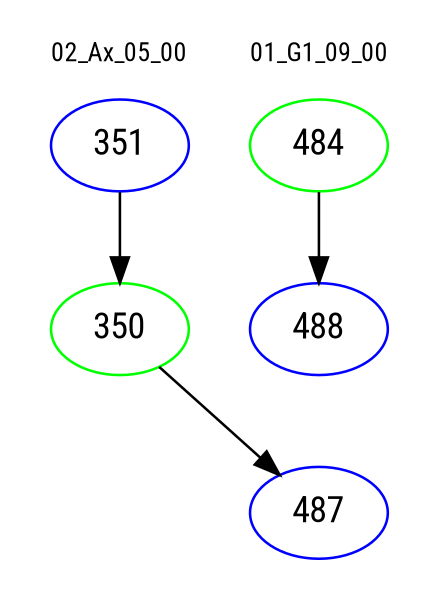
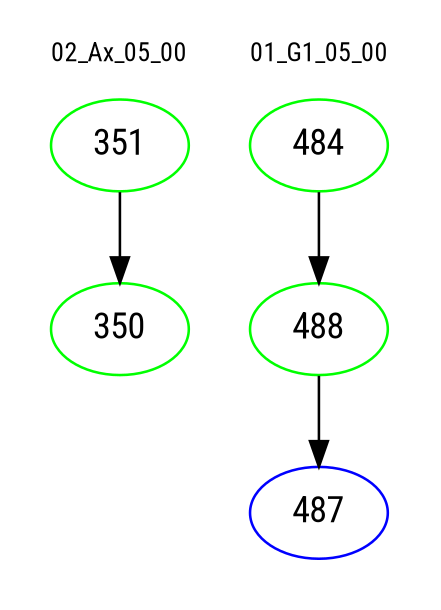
(320, 55) -> (320, 55)
(120, 145) -> (120, 145)
(319, 329) -> (319, 329)
(210, 412) -> (319, 408)
